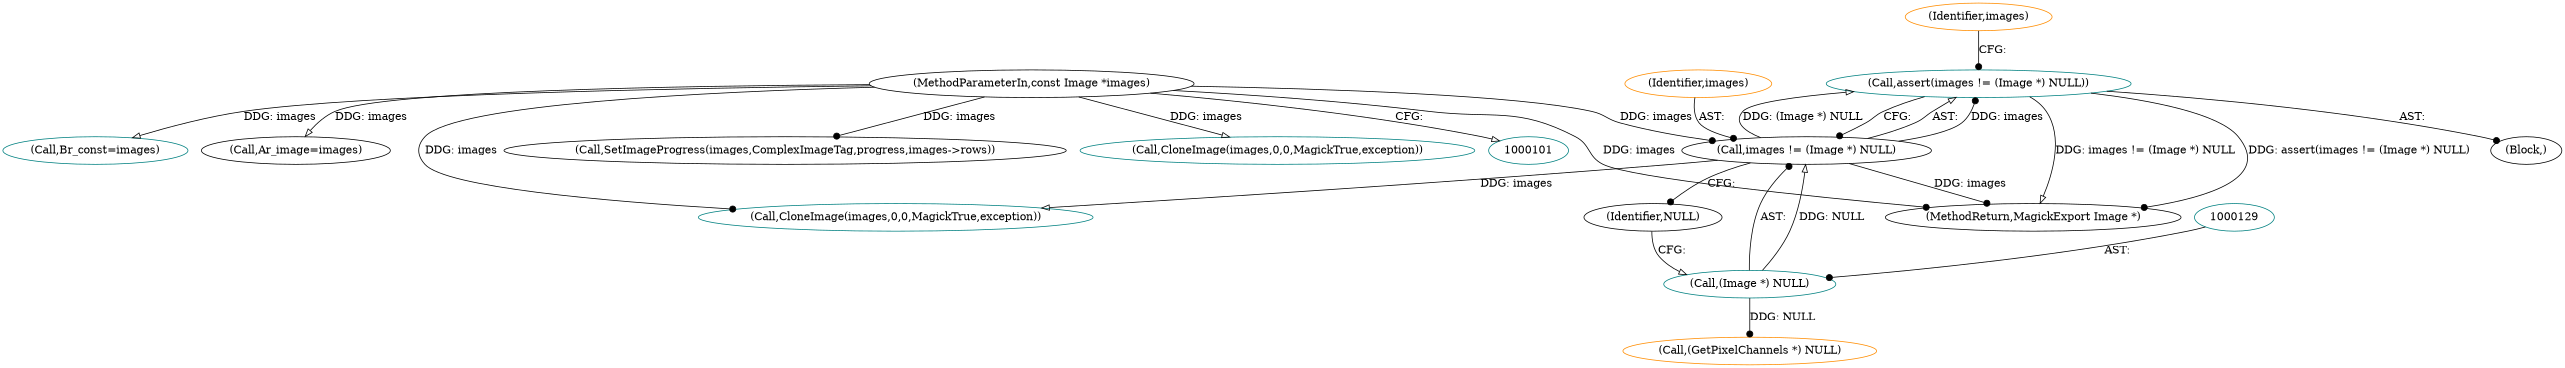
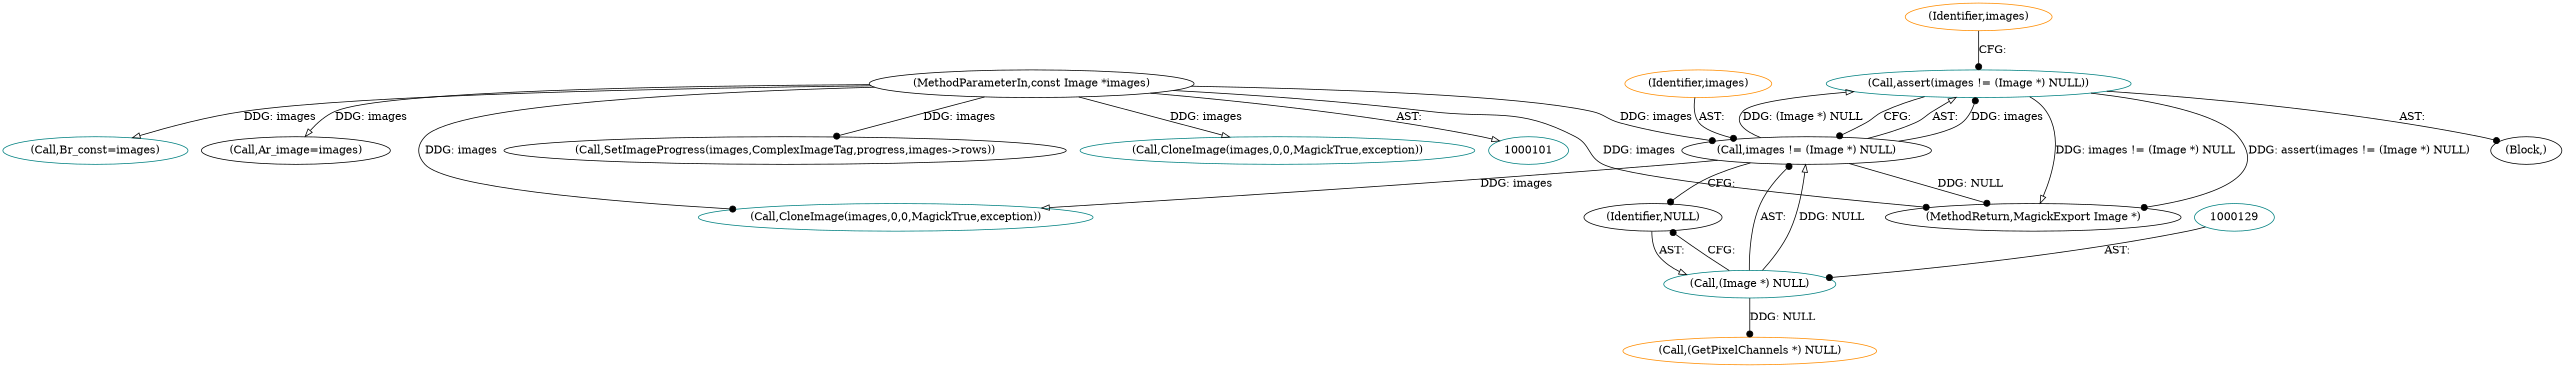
(1411, 117) -> (1411, 117)
(1970, 184) -> (1970, 184)
(1674, 251) -> (1674, 251)
none -> (1702, 253)
